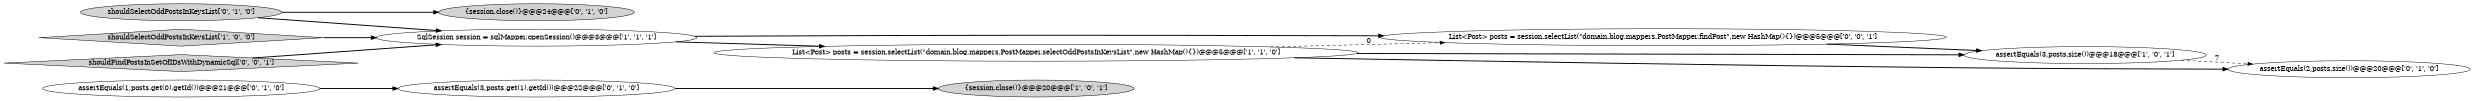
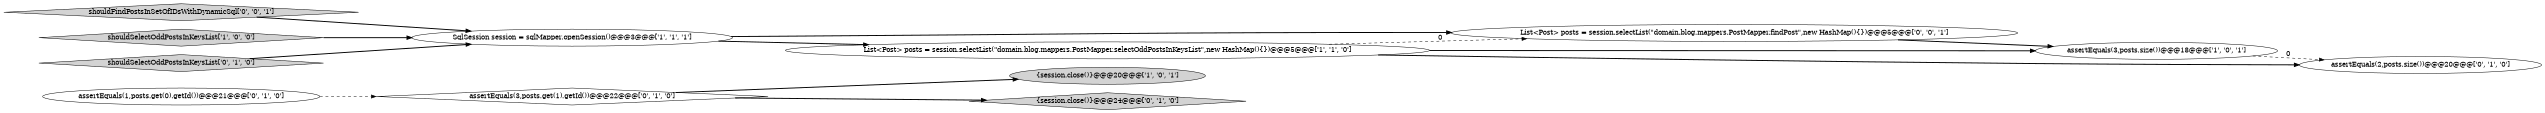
(181, 12) -> (181, 63)
(358, 12) -> (858, 99)
(536, 12) -> (1107, 101)
(2217, 59) -> (2288, 54)
(356, 89) -> (345, 97)
(536, 89) -> (572, 97)
